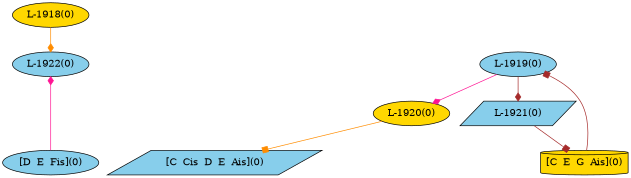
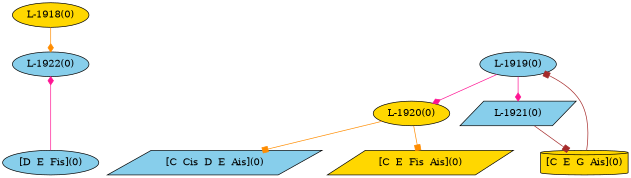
(518, 85) -> (518, 85)
none -> (420, 163)
